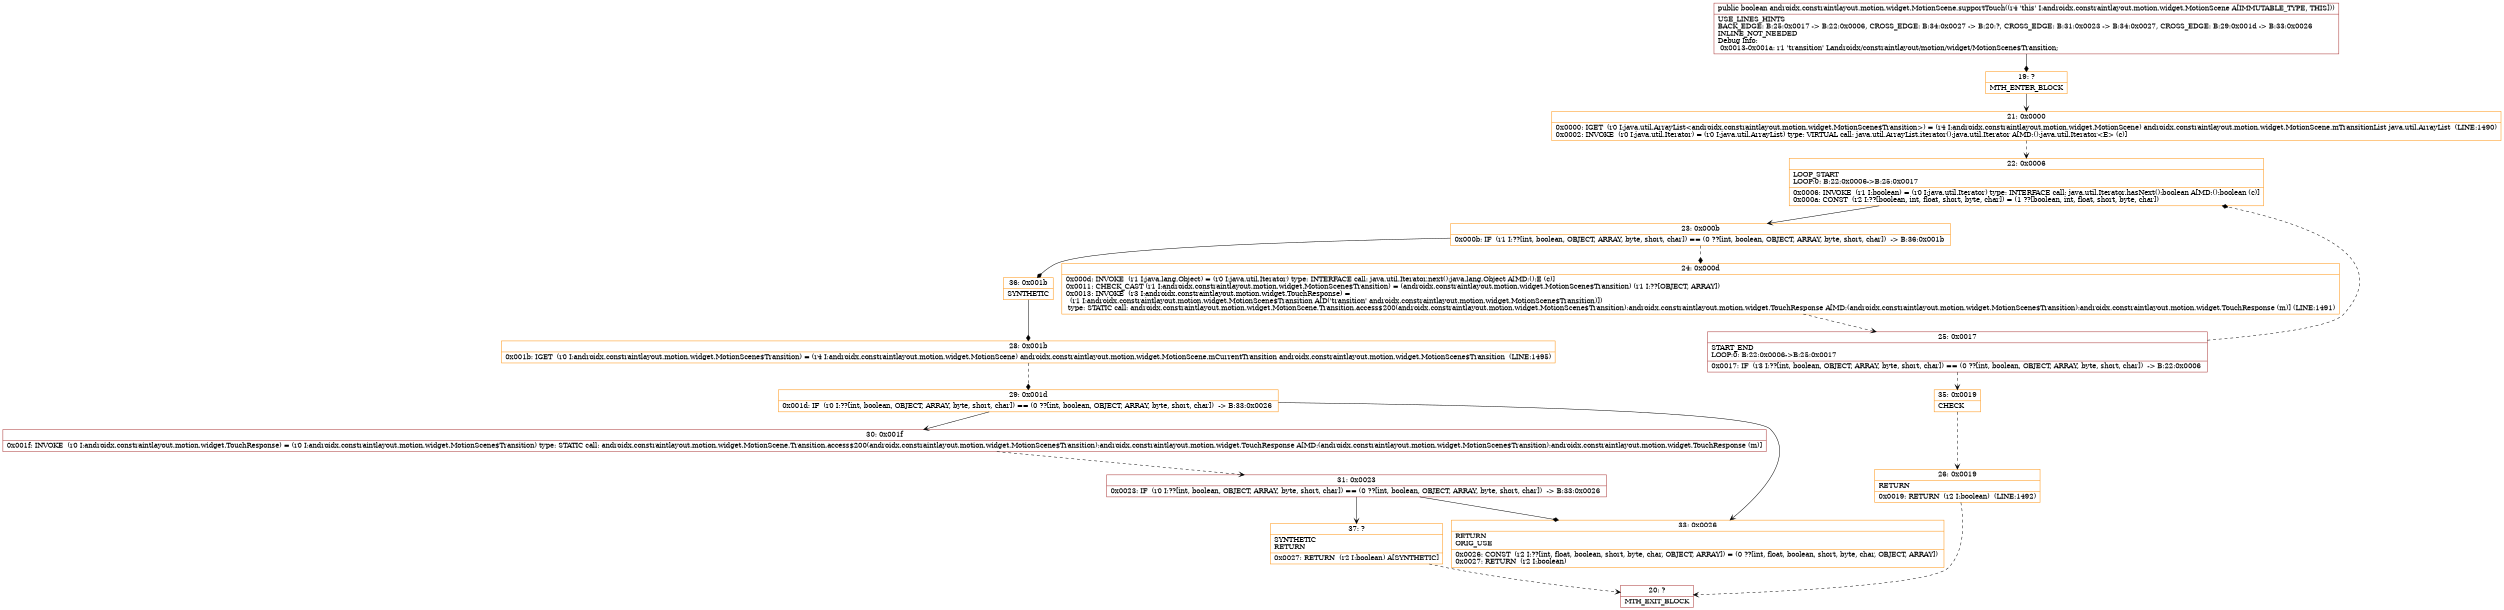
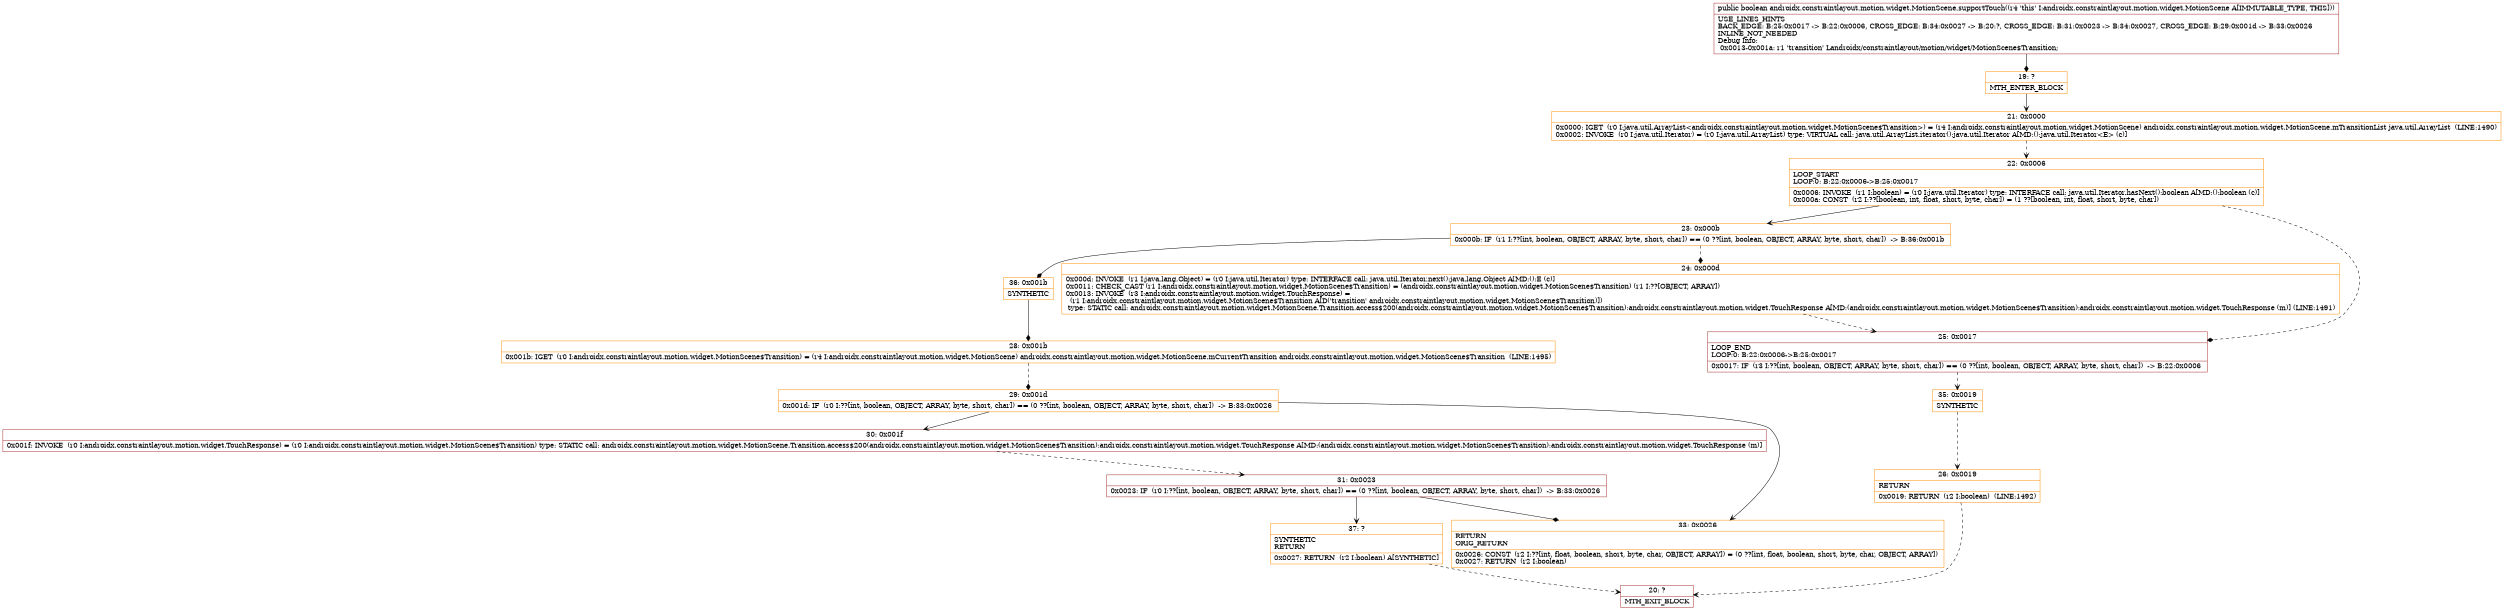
(2358, 290) -> (2358, 284)
(1732, 348) -> (1731, 348)
(1951, 406) -> (1957, 406)
(1474, 544) -> (1482, 544)
